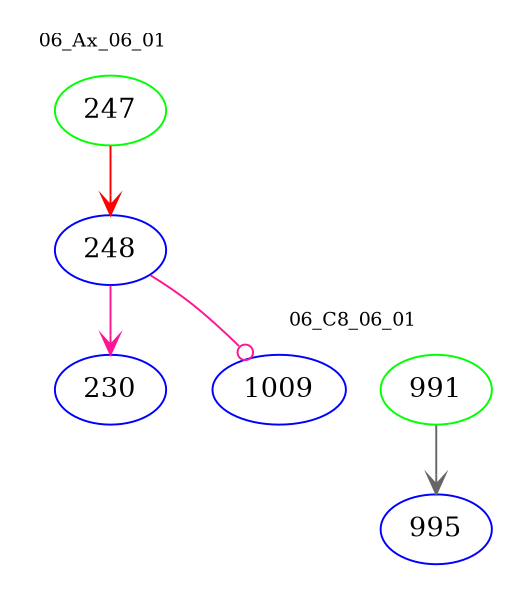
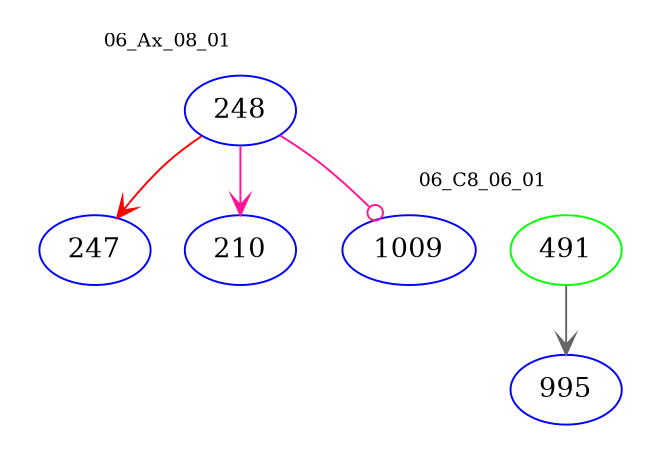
(103, 42) -> (168, 42)
(111, 111) -> (95, 250)
(111, 171) -> (163, 167)
(111, 390) -> (240, 250)
(436, 390) -> (566, 250)
